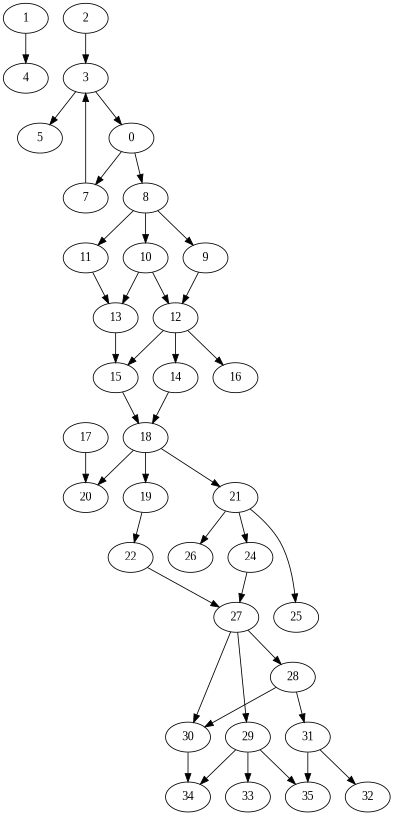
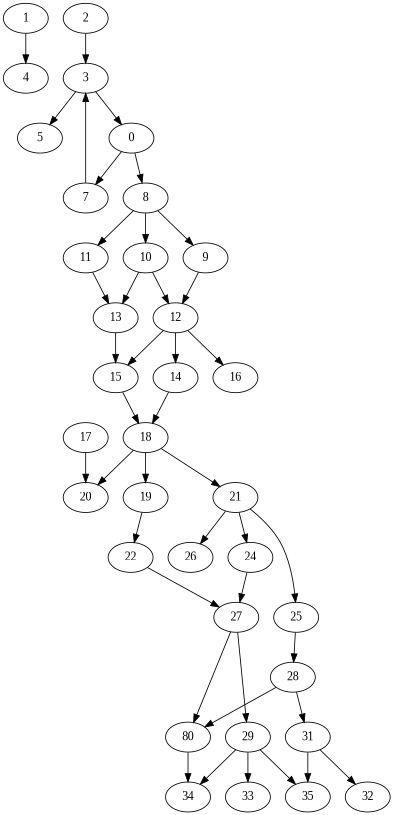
(262, 644) -> (295, 643)
(188, 737) -> (188, 737)
